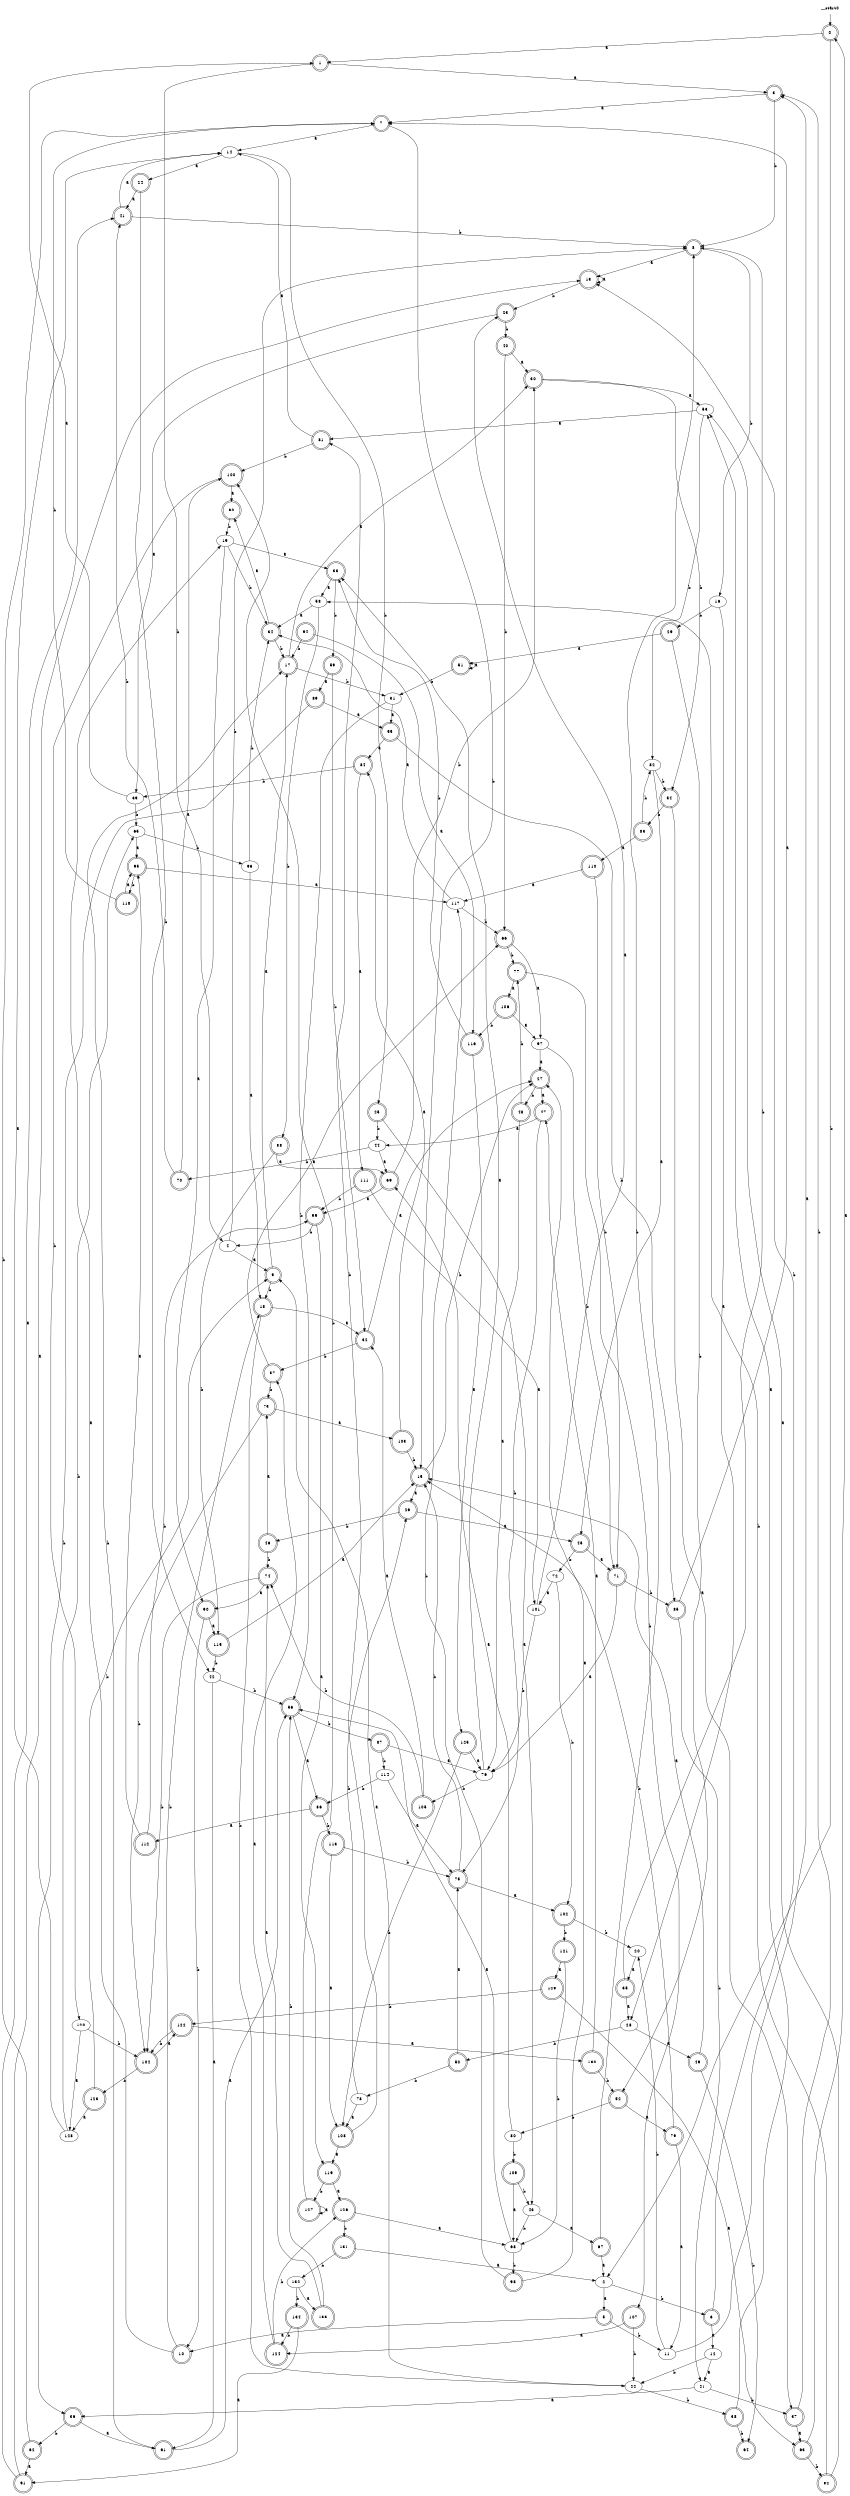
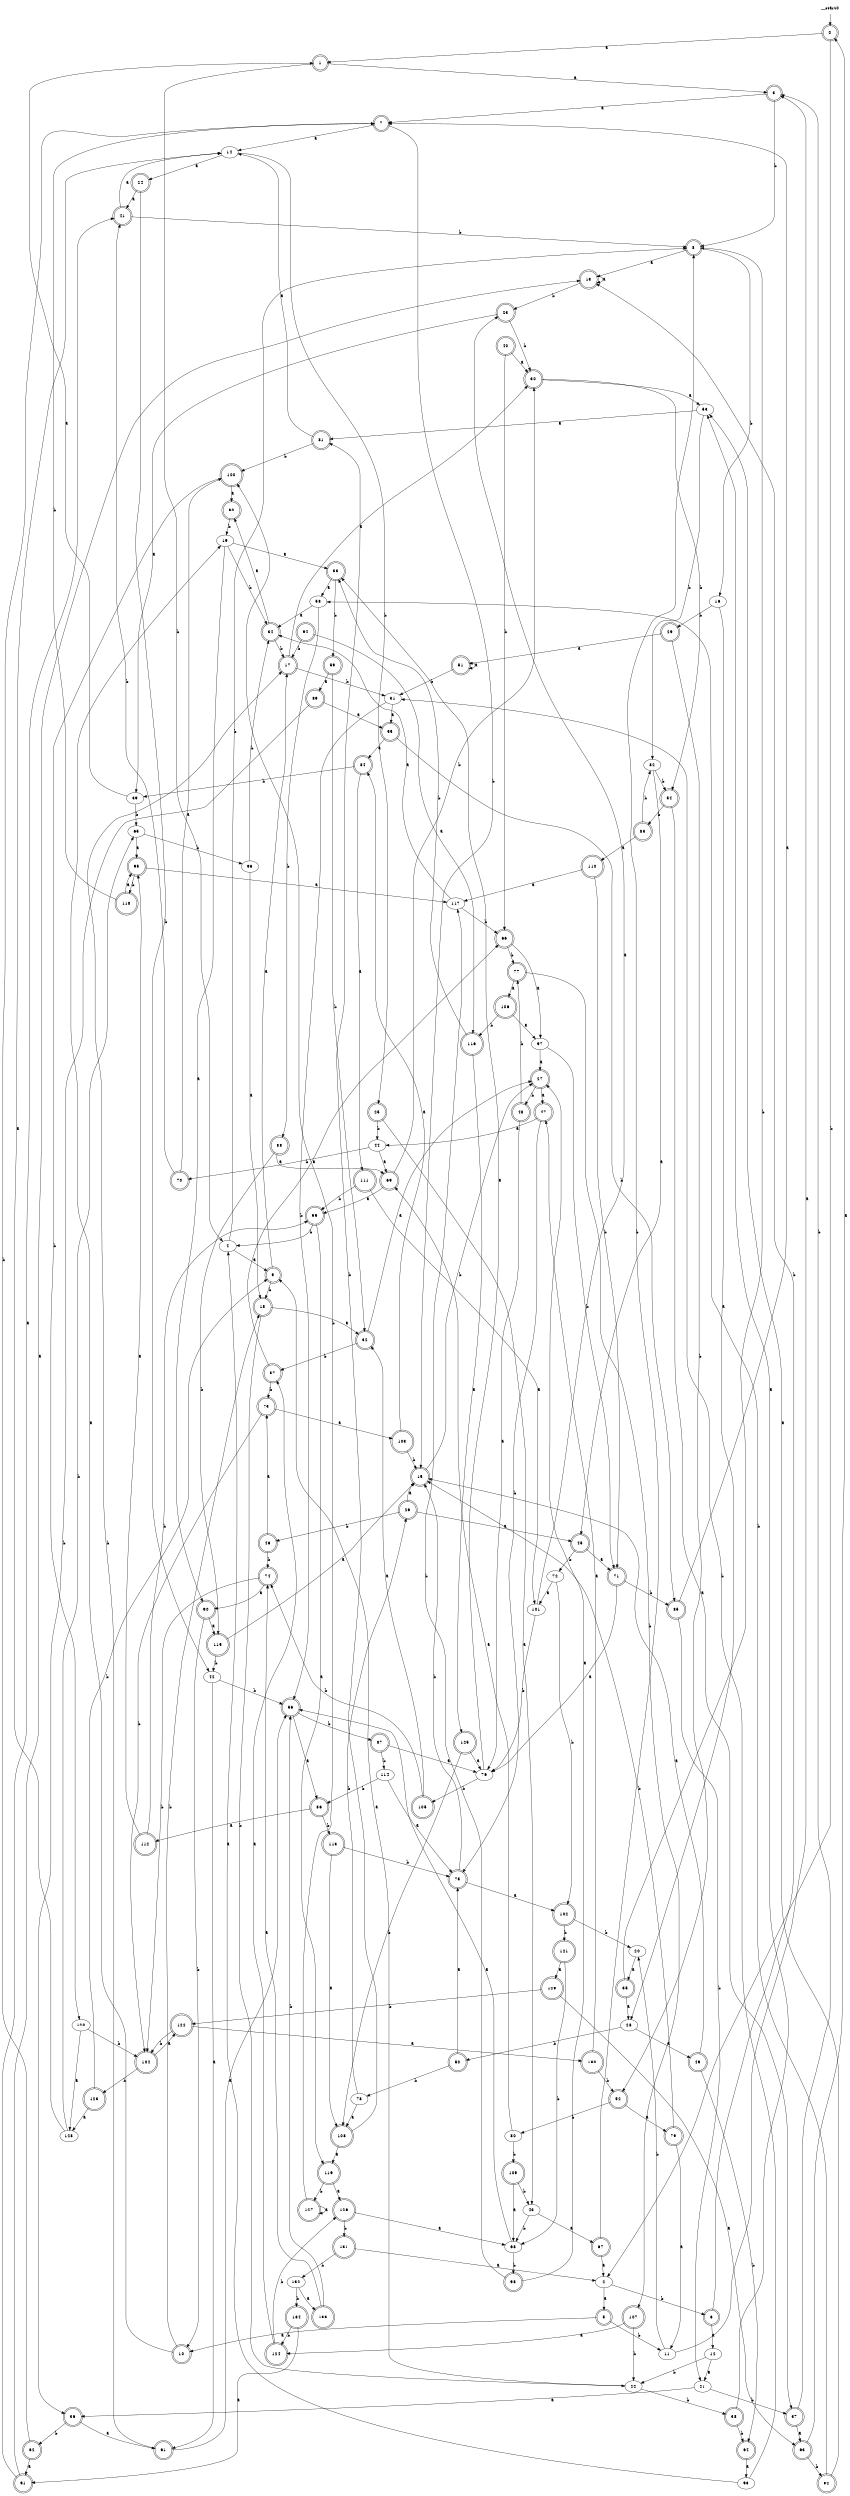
(506, 328) -> (520, 344)
(415, 1492) -> (408, 1493)
none -> (746, 2483)
